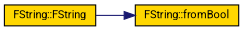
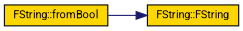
(110, 15) -> (122, 15)
